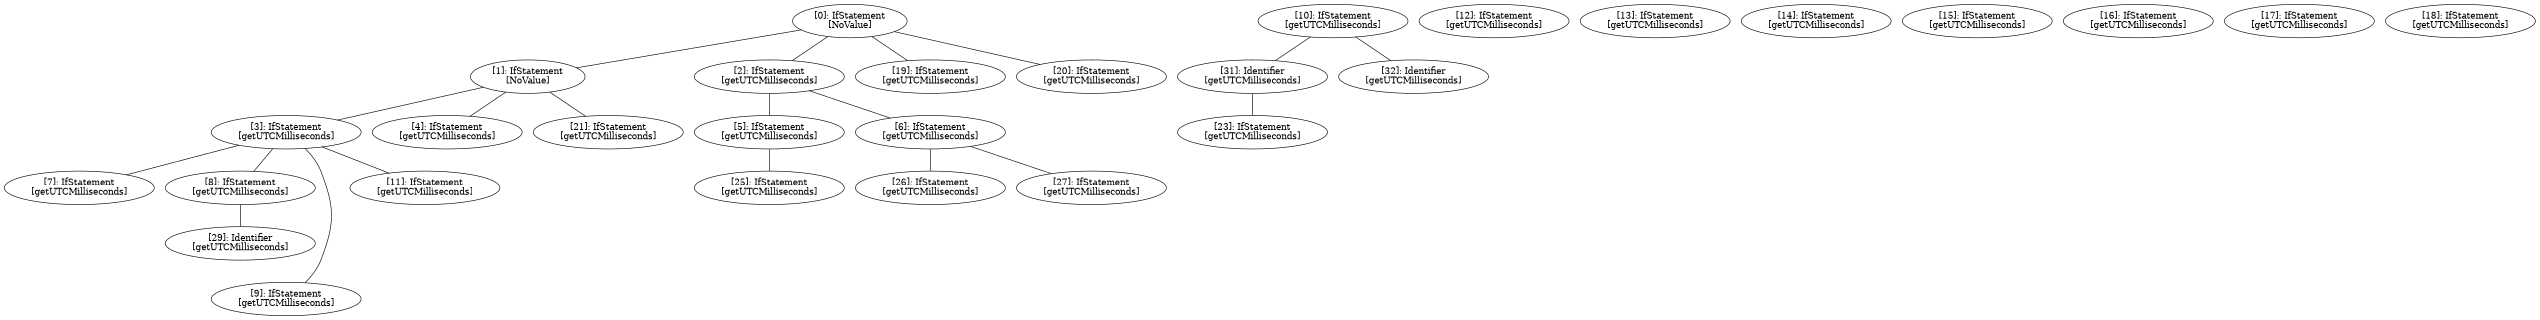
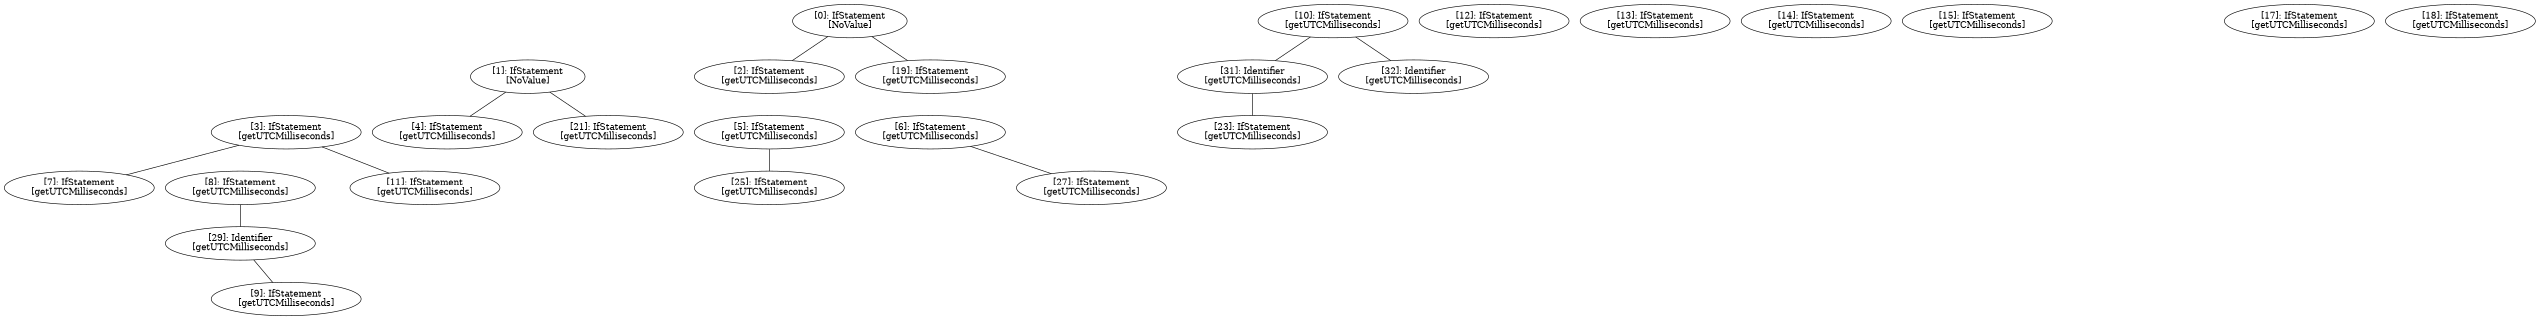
(2138, 21) -> none
(689, 49) -> none
(1091, 77) -> none
(410, 104) -> none
(850, 104) -> none
(769, 105) -> none
(263, 160) -> none
(930, 188) -> none
(332, 216) -> (263, 271)
